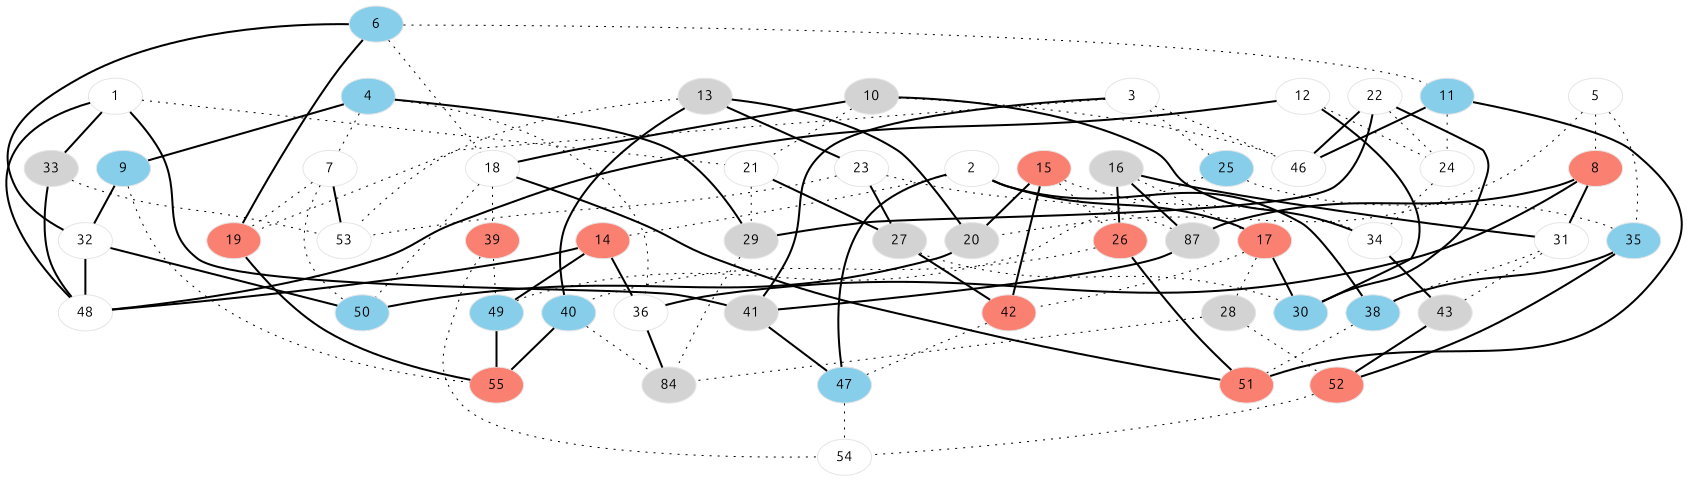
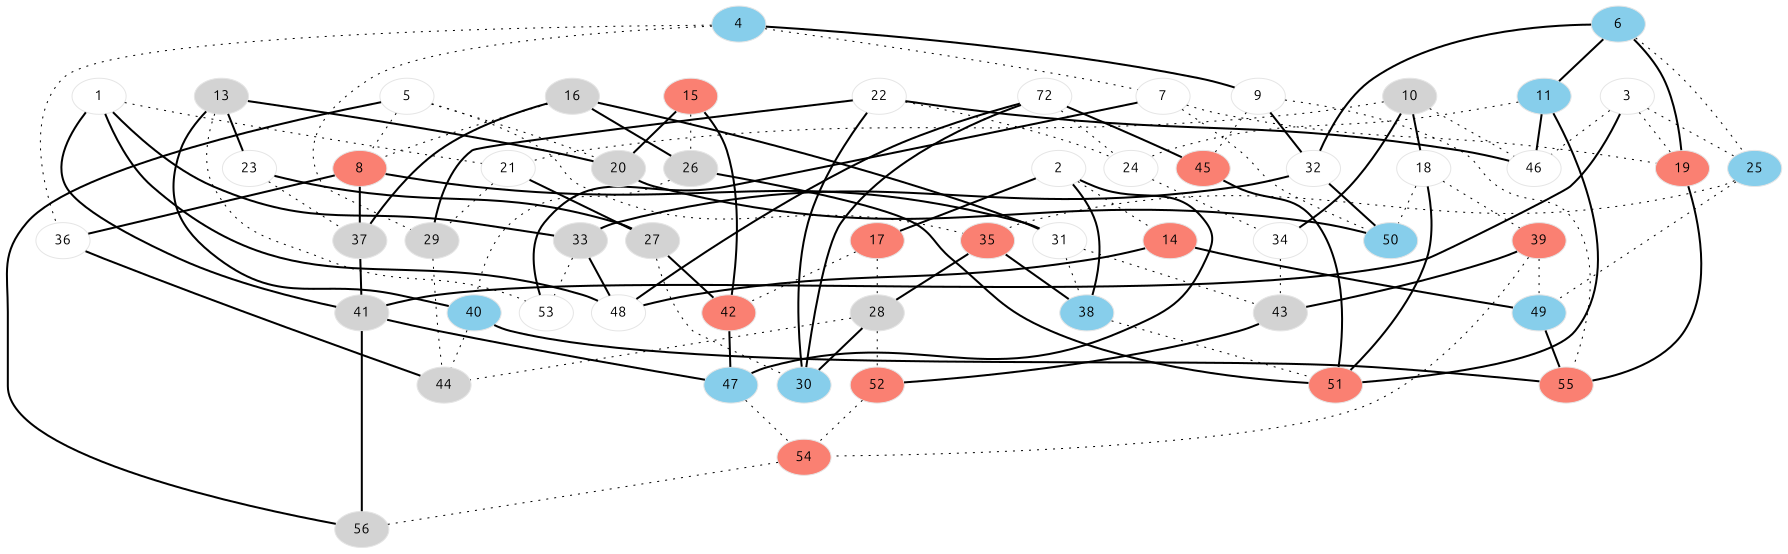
(917, 34) -> (1581, 60)
(434, 96) -> (1694, 91)
(1303, 96) -> (1045, 96)
(585, 125) -> (425, 59)
(123, 168) -> (1258, 96)
none -> (1203, 168)
(639, 205) -> none
(1190, 205) -> (435, 139)
(1209, 206) -> none
(1120, 241) -> (691, 168)
(1192, 241) -> (360, 241)
(1634, 241) -> (988, 241)
(619, 272) -> none
(85, 277) -> (909, 193)
(1283, 277) -> (842, 348)
(1411, 278) -> (1280, 272)
none -> (1429, 279)
(1493, 325) -> (947, 268)
(939, 344) -> (730, 349)
(669, 385) -> (444, 385)
(844, 457) -> (804, 457)
none -> (362, 529)
